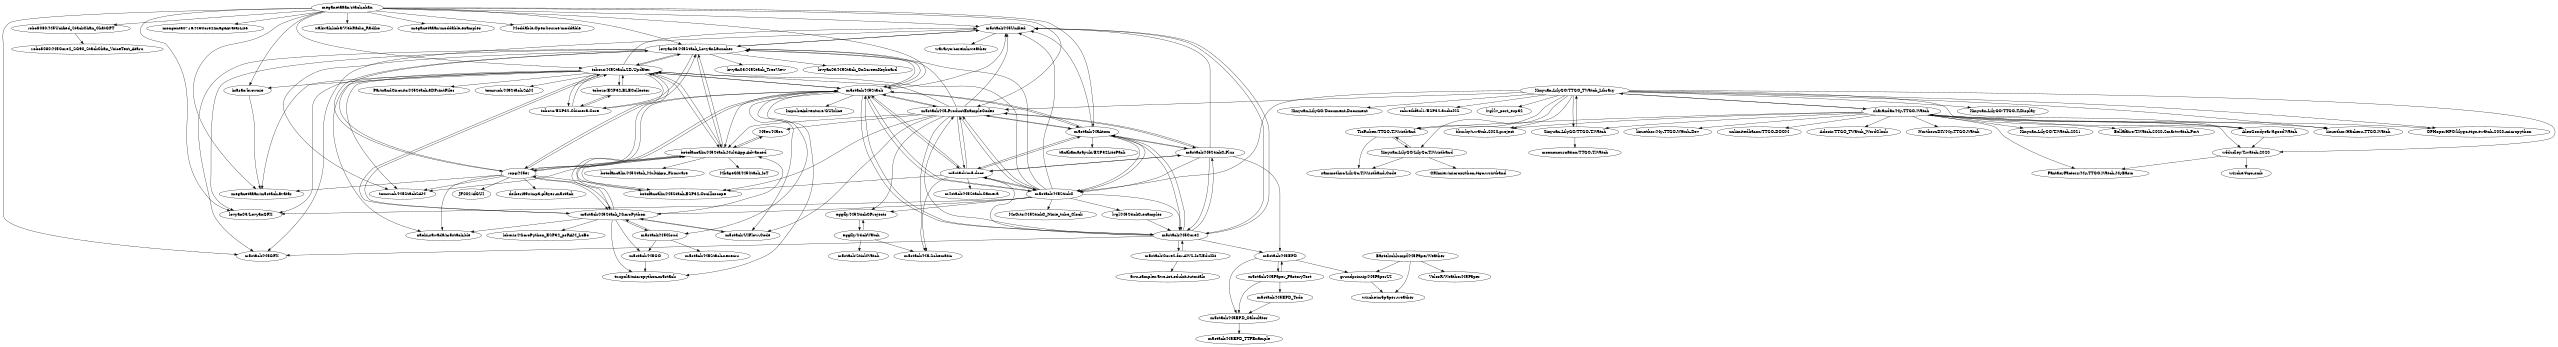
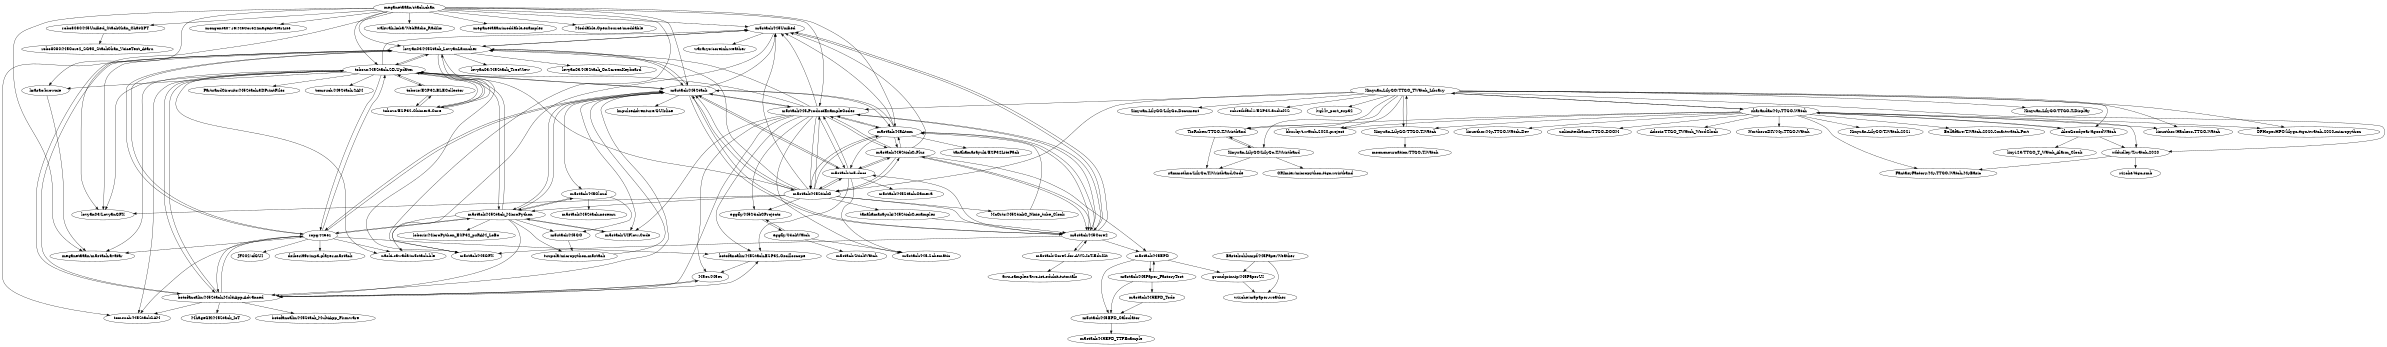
(1330, 111) -> (1165, 111)
none -> (1047, 145)
(1029, 153) -> (1036, 150)
none -> (2045, 153)
(582, 172) -> (737, 266)
(813, 179) -> (622, 167)
none -> (870, 184)
(972, 194) -> (906, 194)
(1137, 215) -> (898, 215)
(1455, 277) -> none
